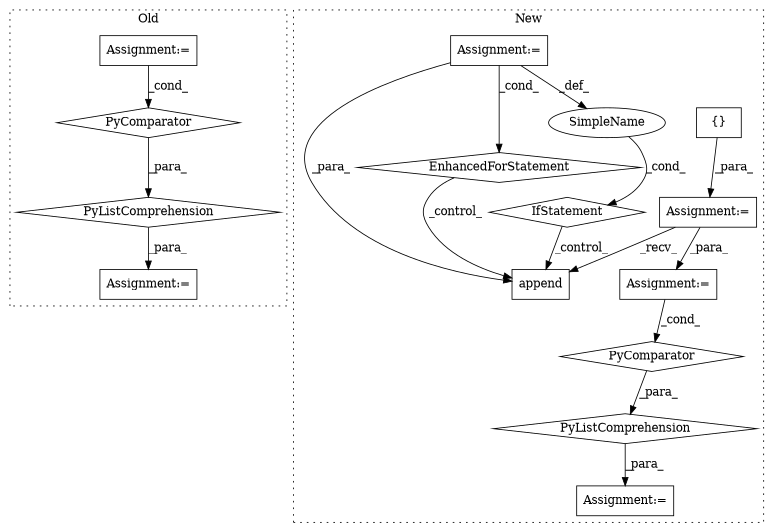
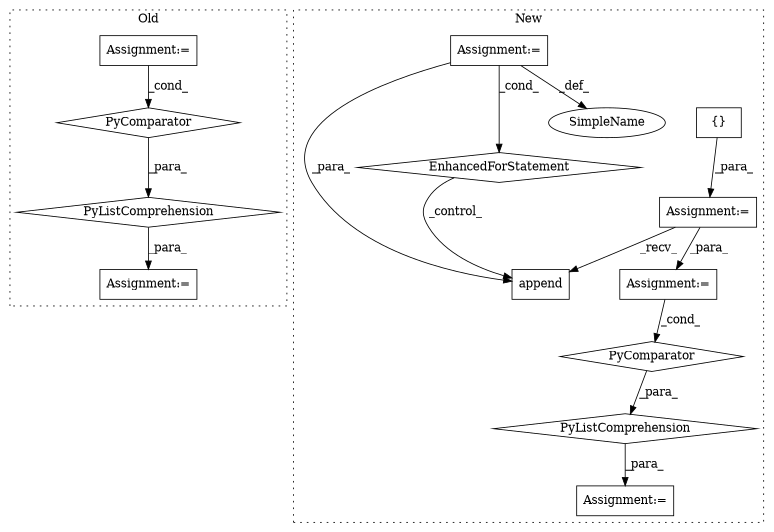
(567, 212) -> none
